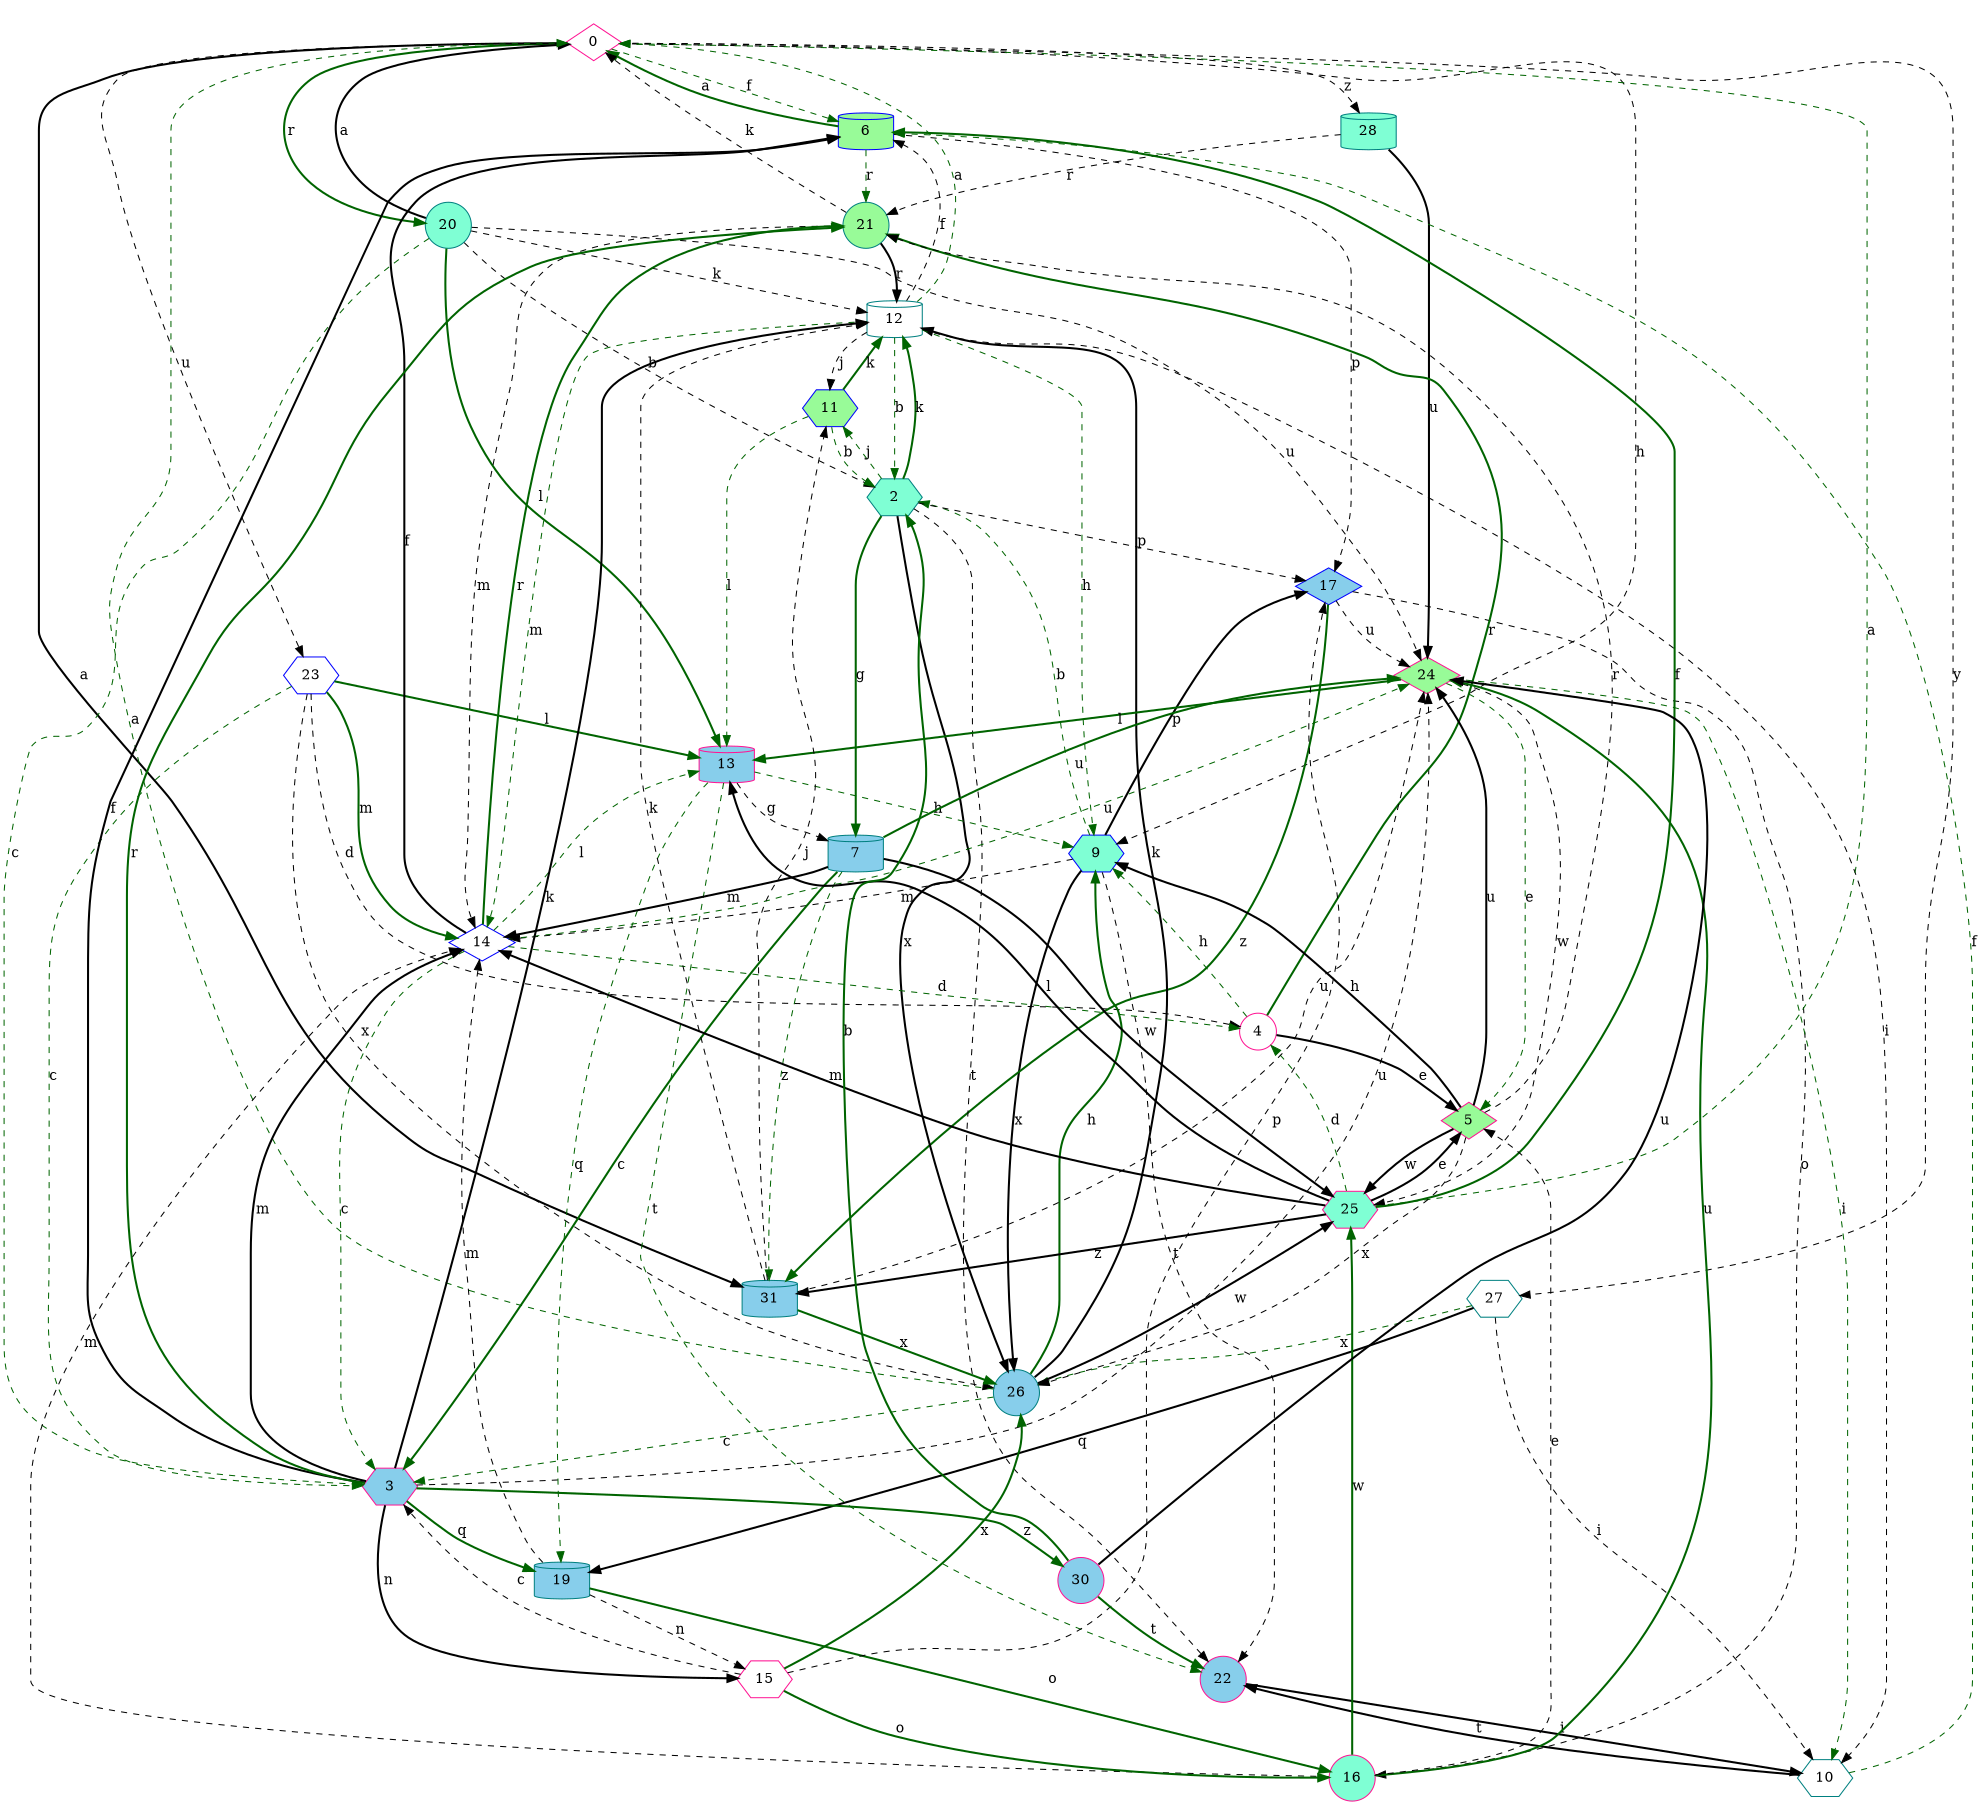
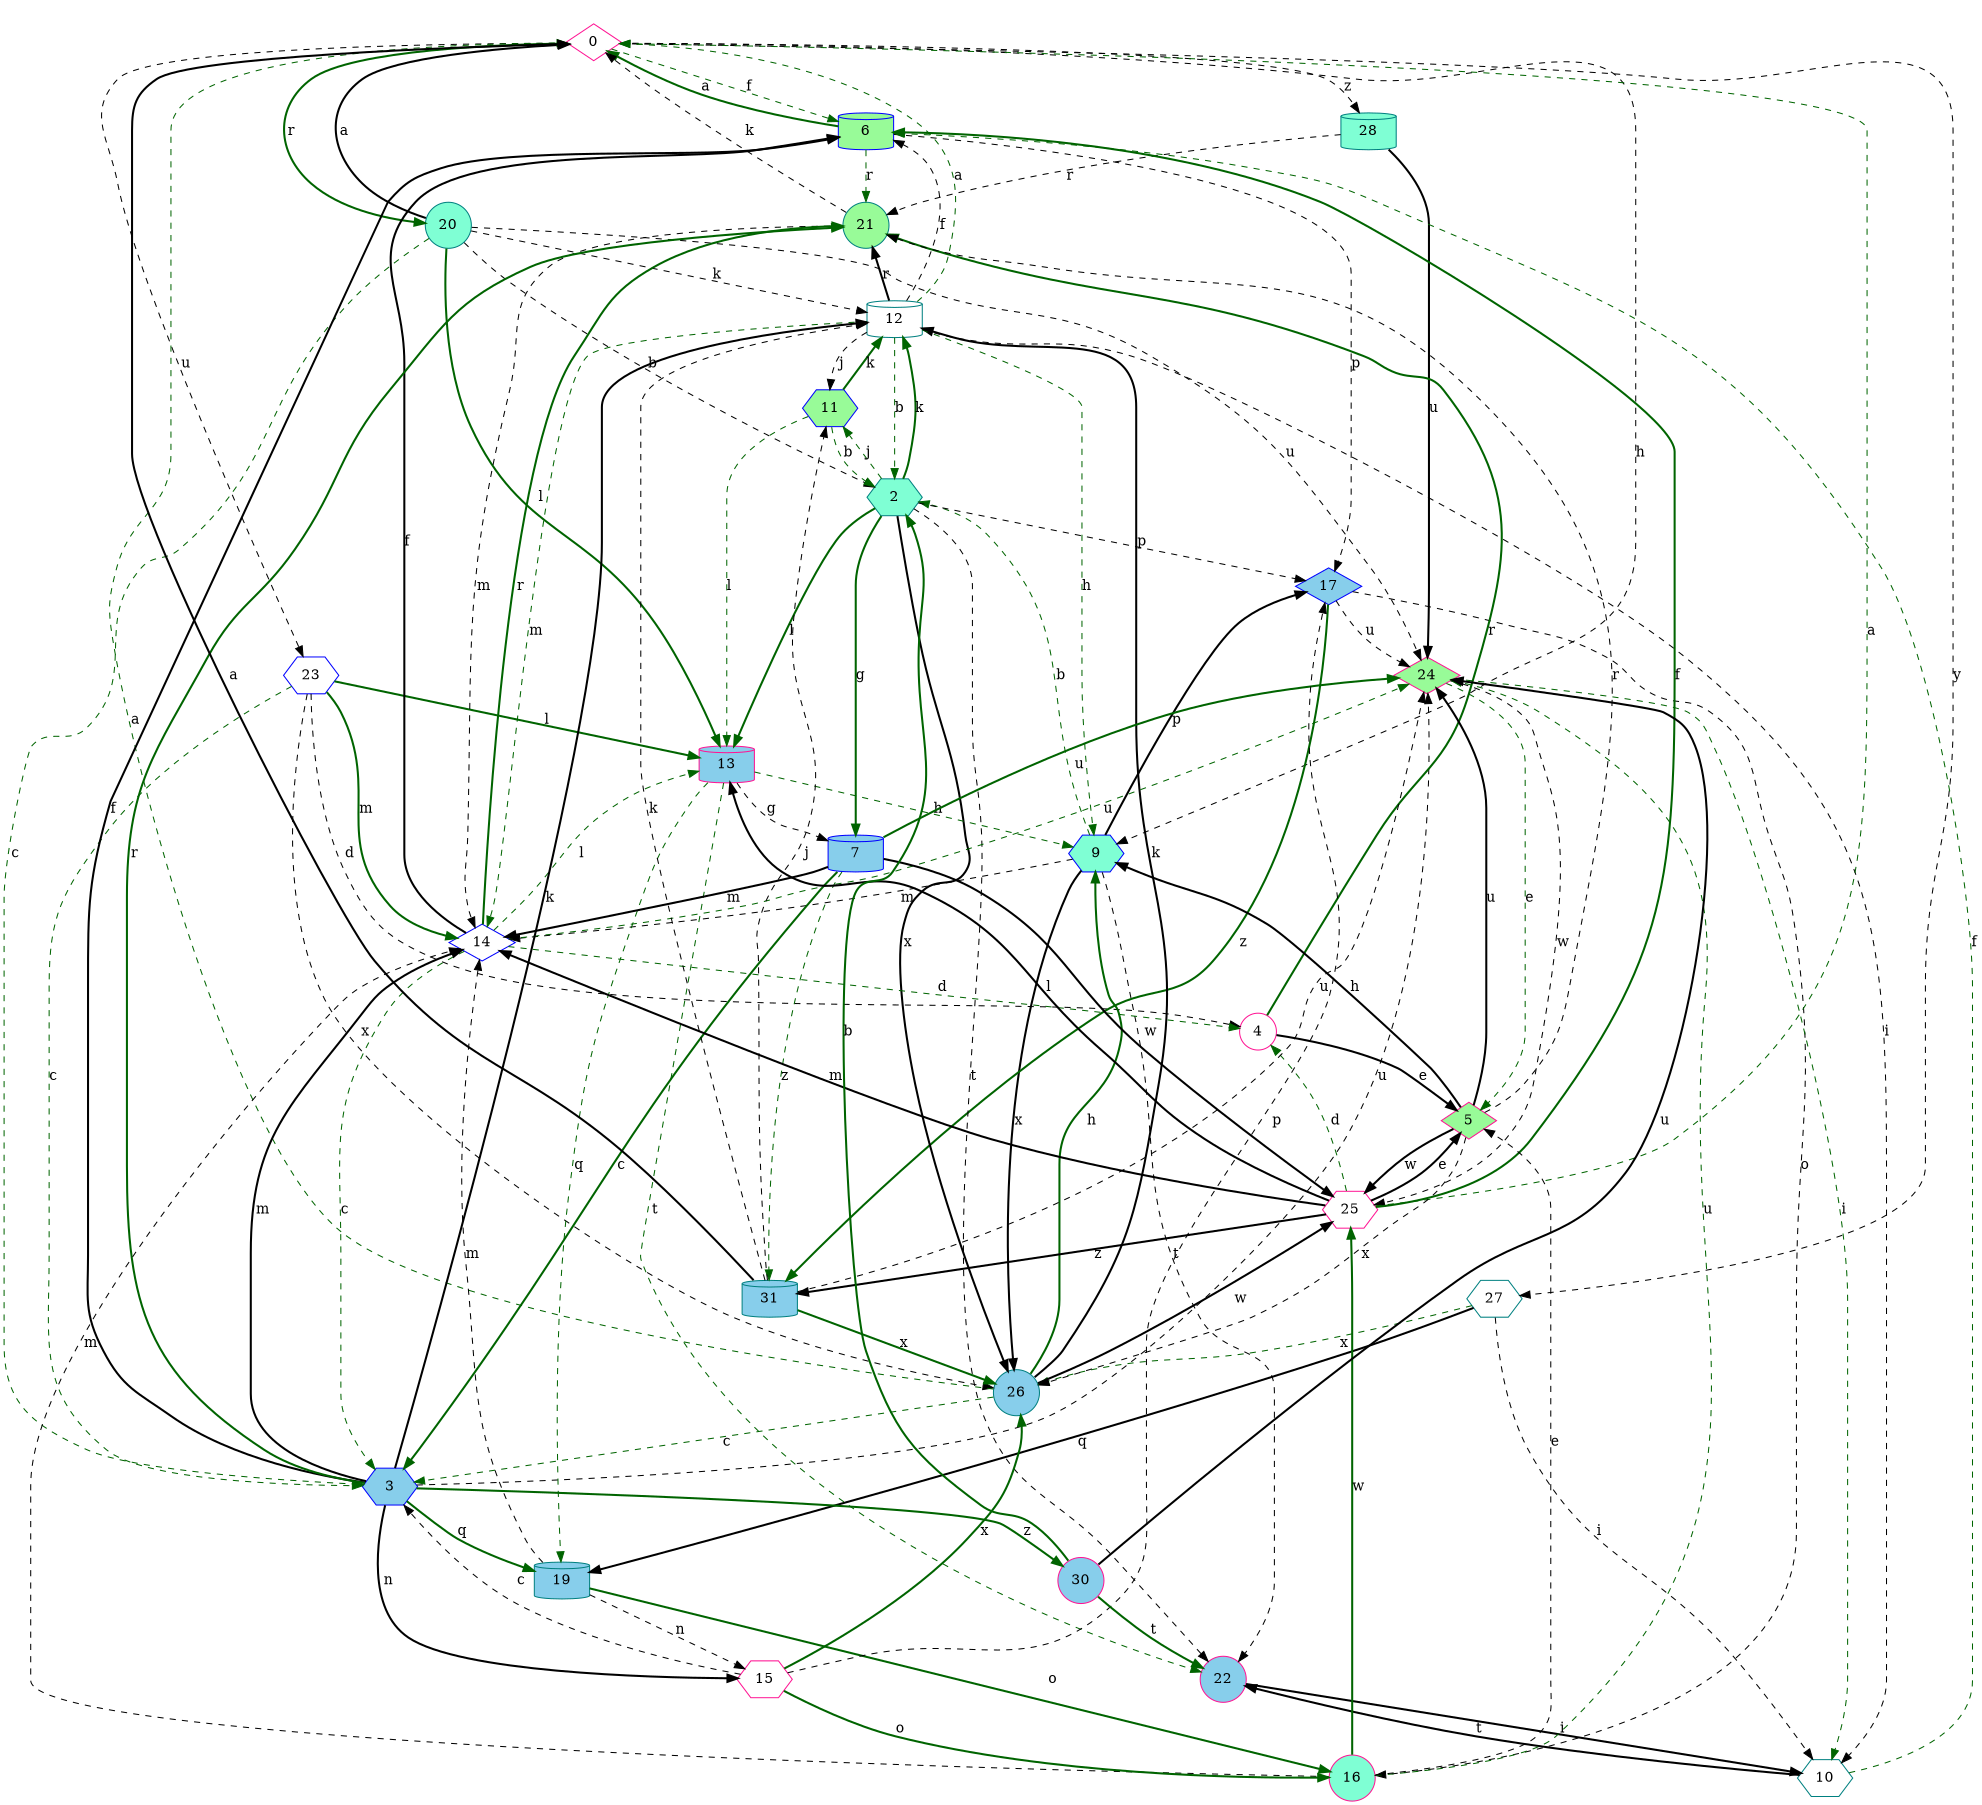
(893, 265) -> (882, 279)
(39, 596) -> (178, 583)
(1099, 717) -> (804, 596)
(856, 854) -> (856, 854)
(1186, 944) -> none
(1350, 1210) -> (1350, 1210)
(1706, 1264) -> (1706, 1264)
(390, 1487) -> (390, 1487)
